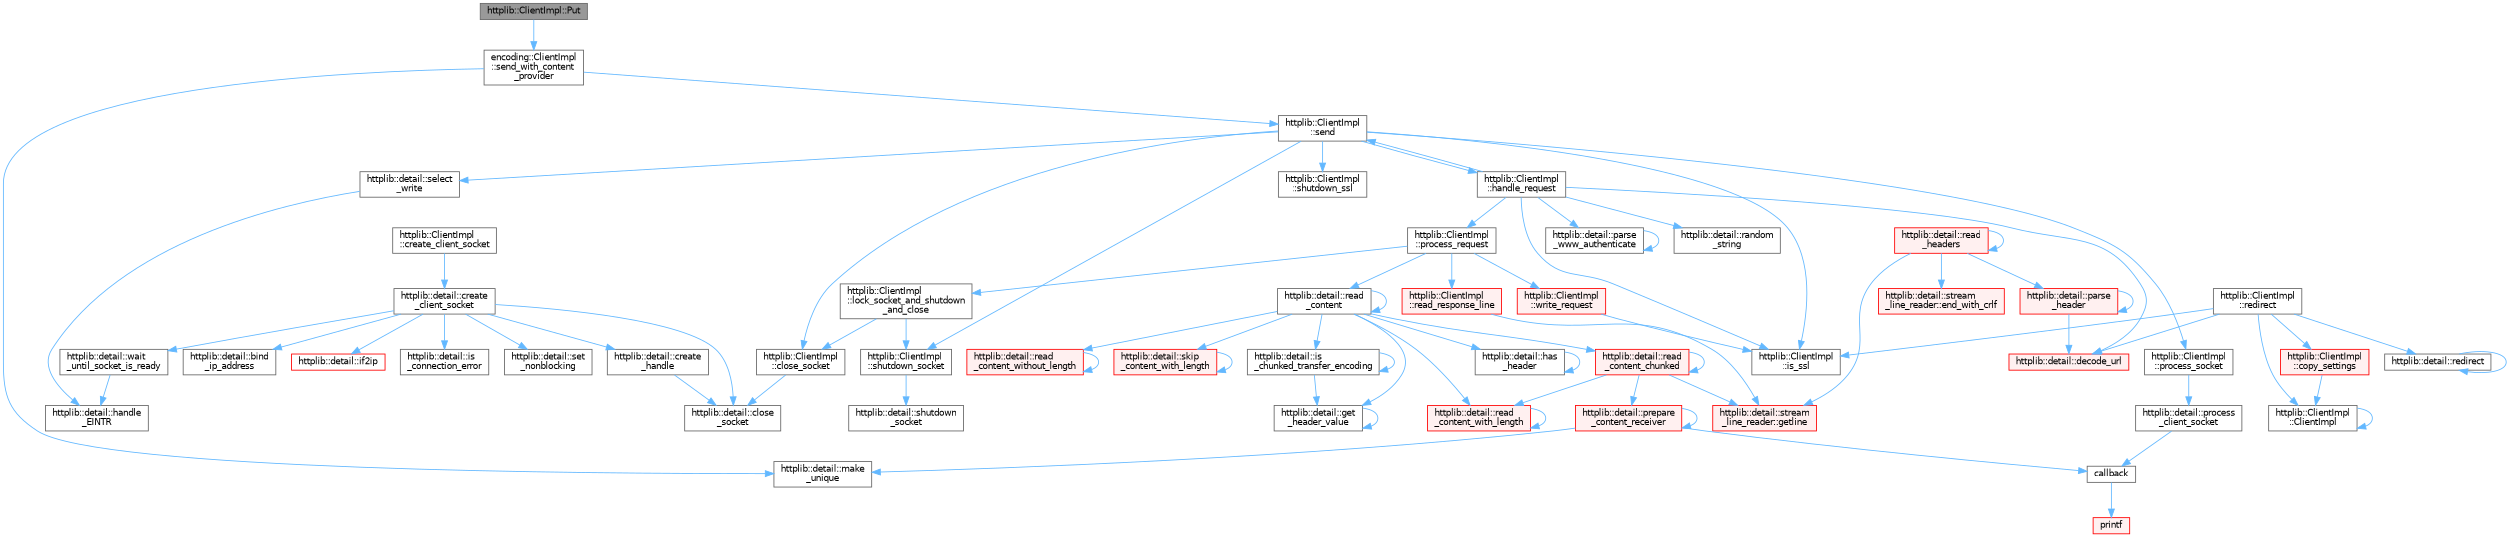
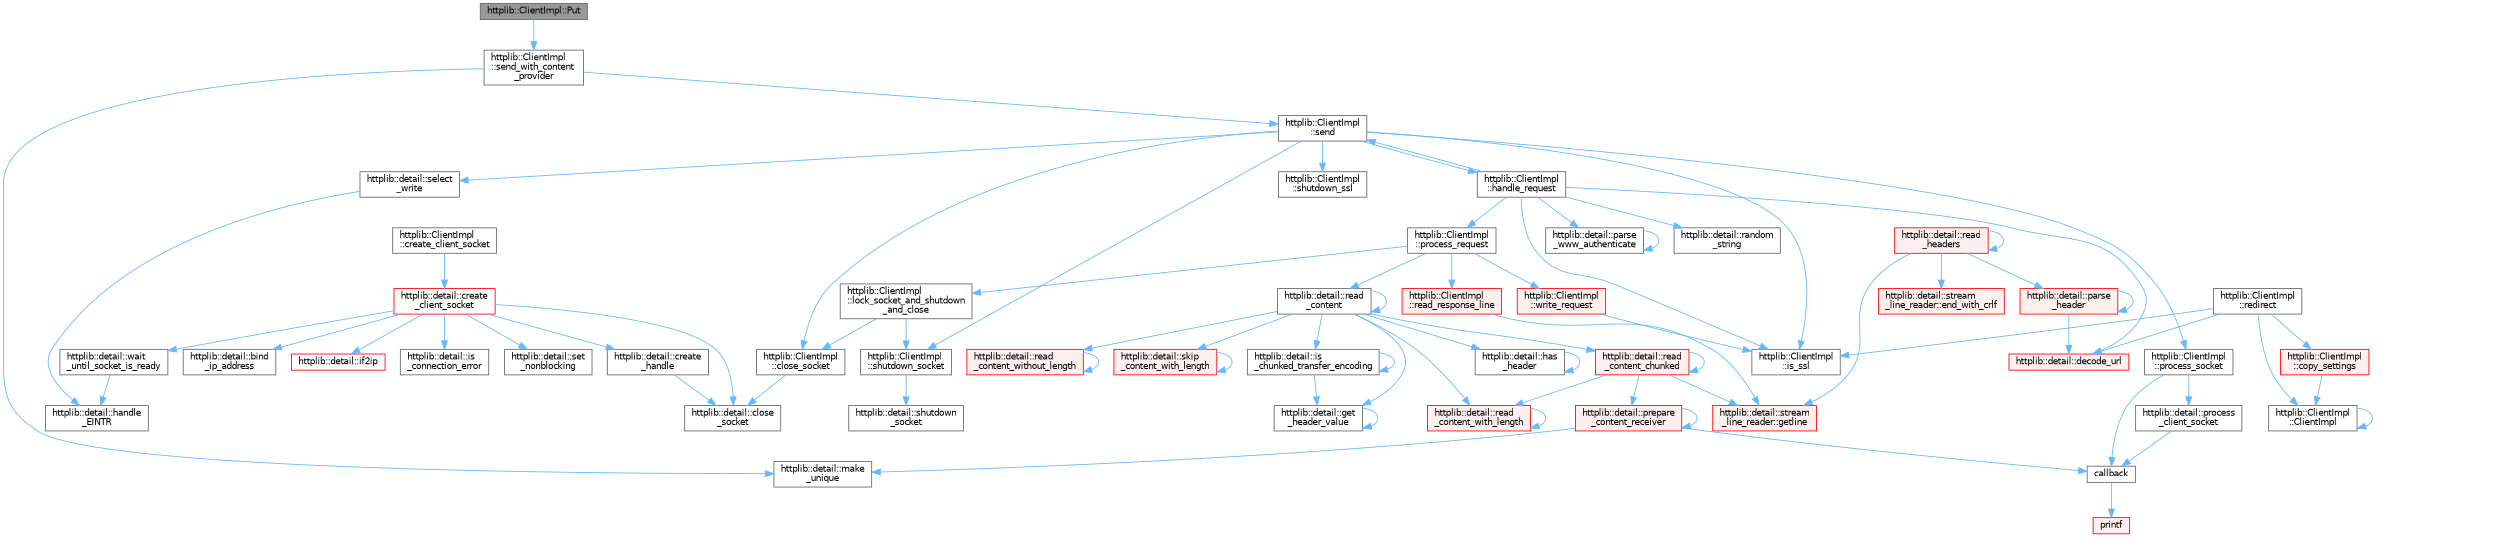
(534, 68) -> (534, 68)
(445, 301) -> (445, 301)
(2438, 362) -> none
none -> (2126, 409)
